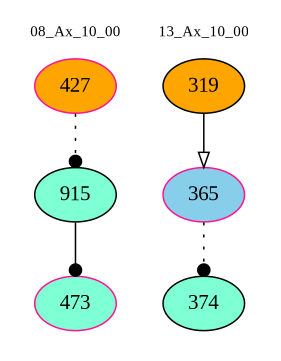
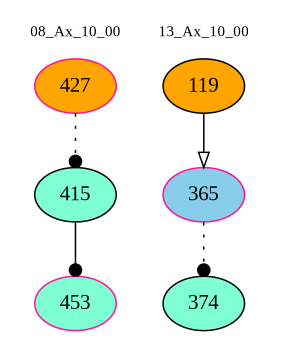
(204, 86) -> (204, 86)
(75, 195) -> (75, 195)
(75, 303) -> (75, 303)
